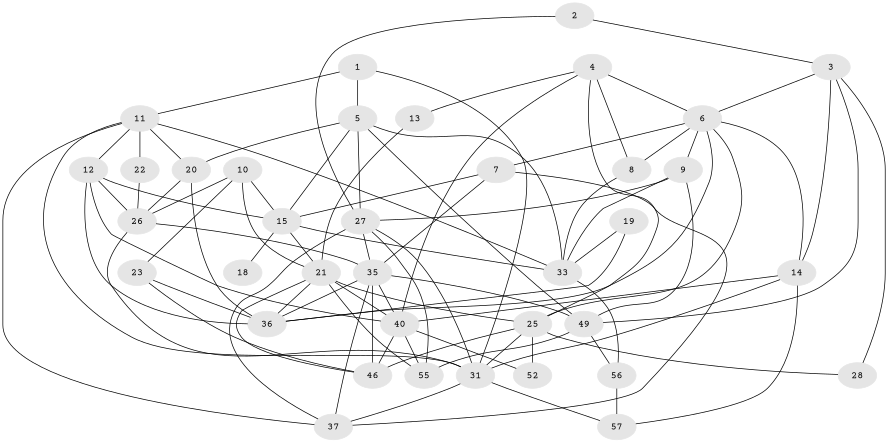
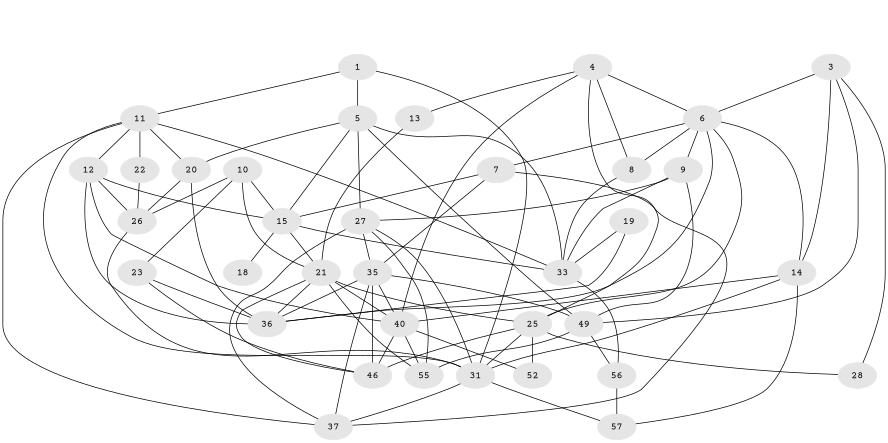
(575, 16) -> none
(253, 237) -> none
